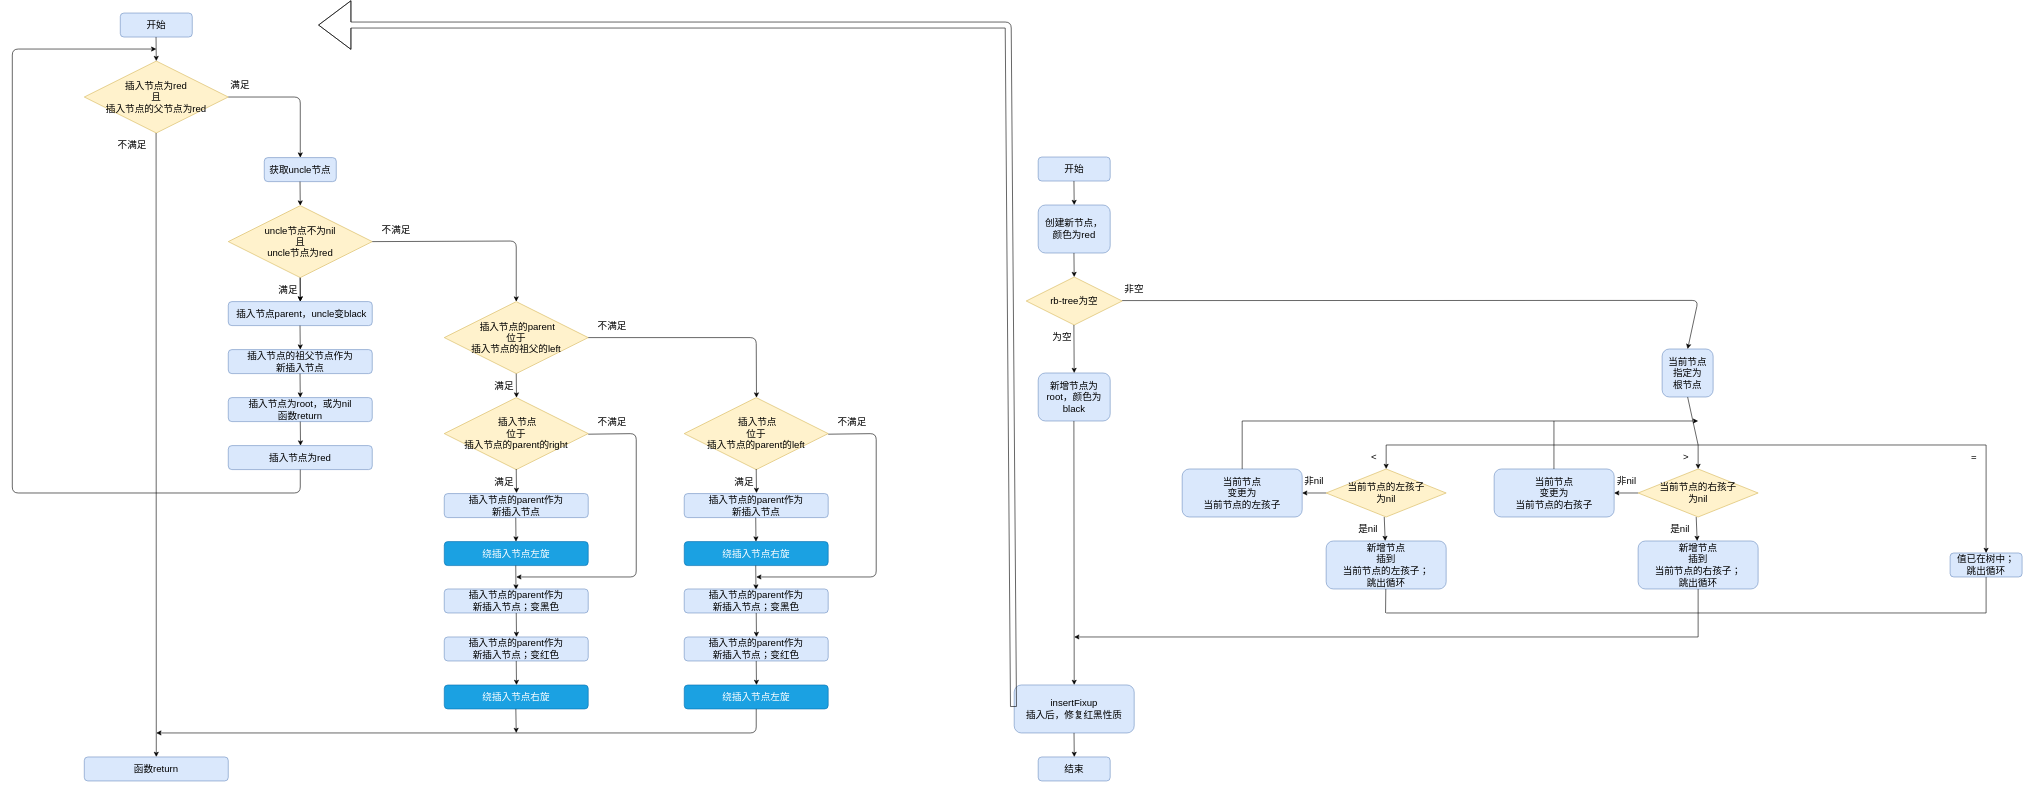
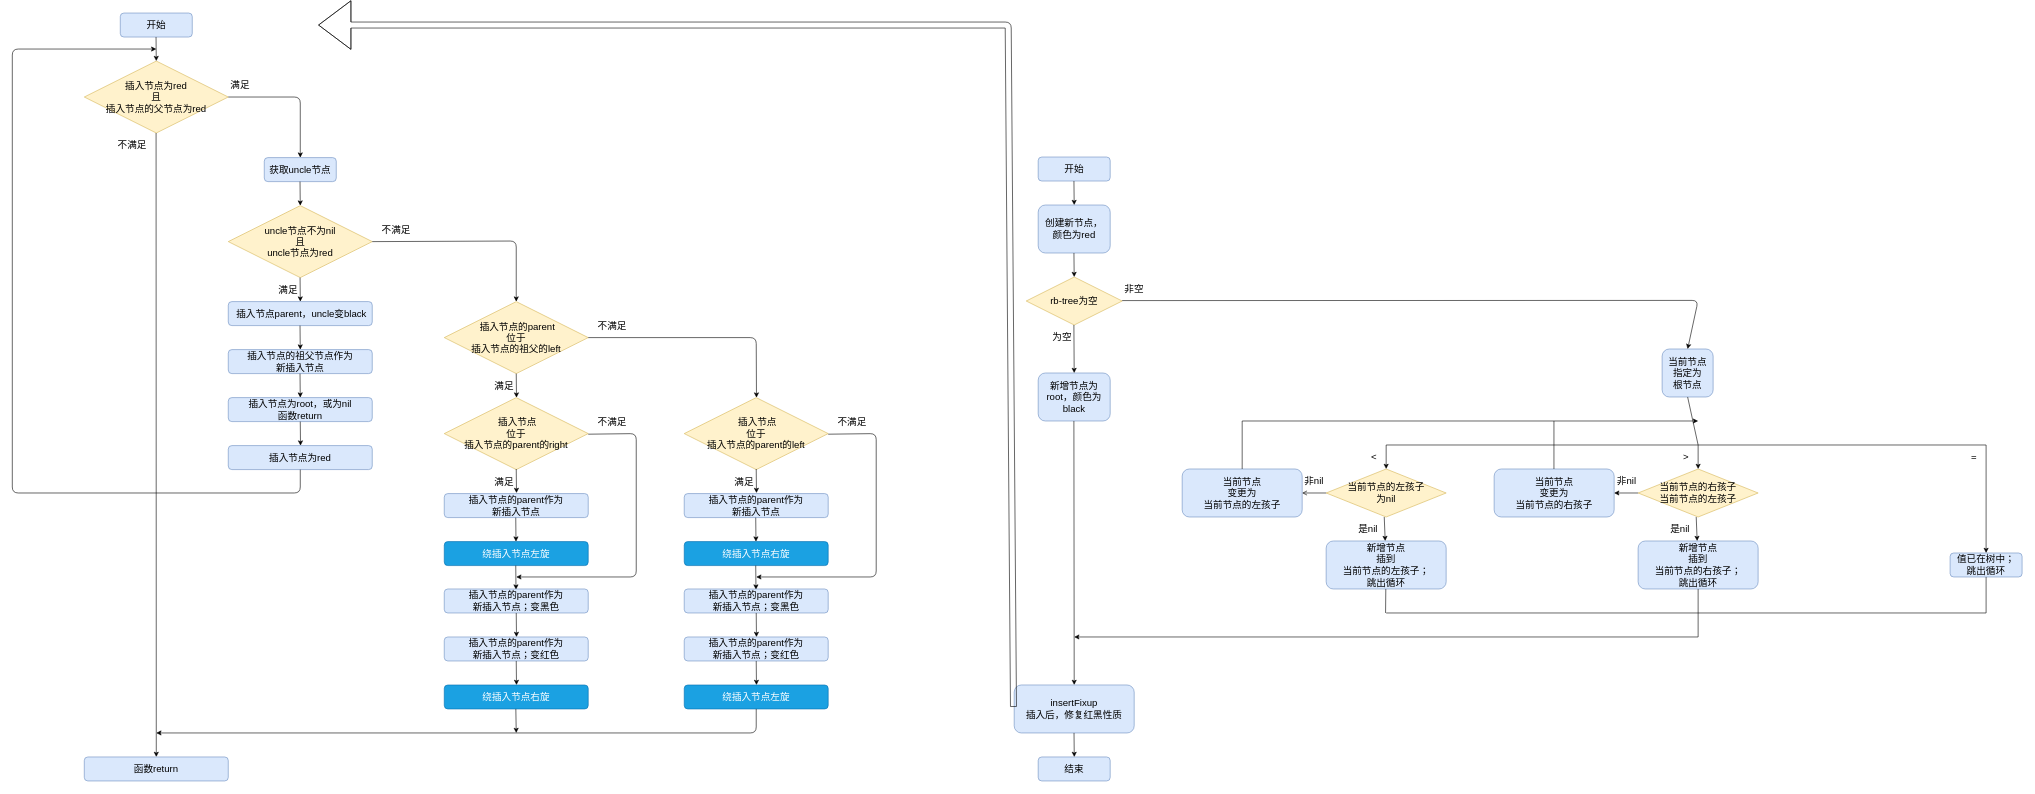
(300, 298) -> none
(1307, 493) -> (1306, 493)
(1698, 493) -> (1698, 493)
